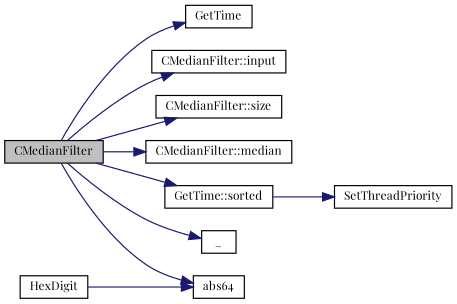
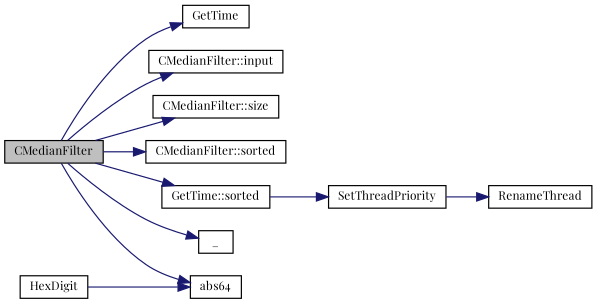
(219, 152) -> (216, 152)
none -> (540, 197)
